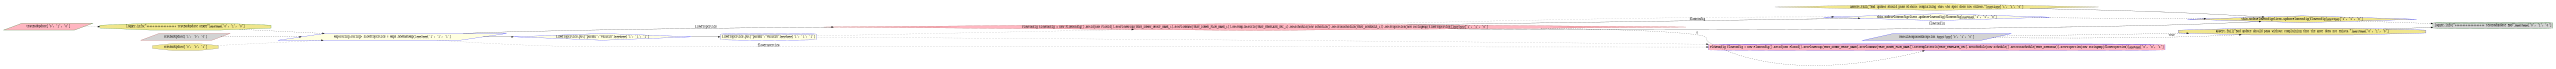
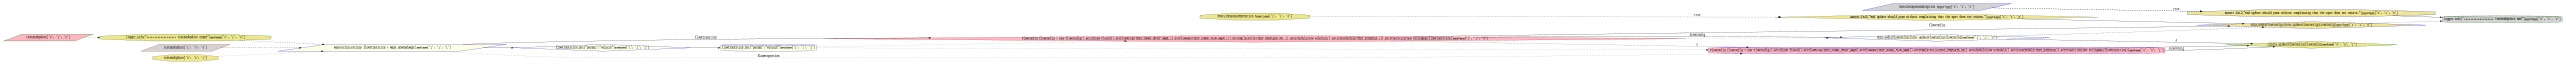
none -> (1255, 17)
none -> (2311, 45)
